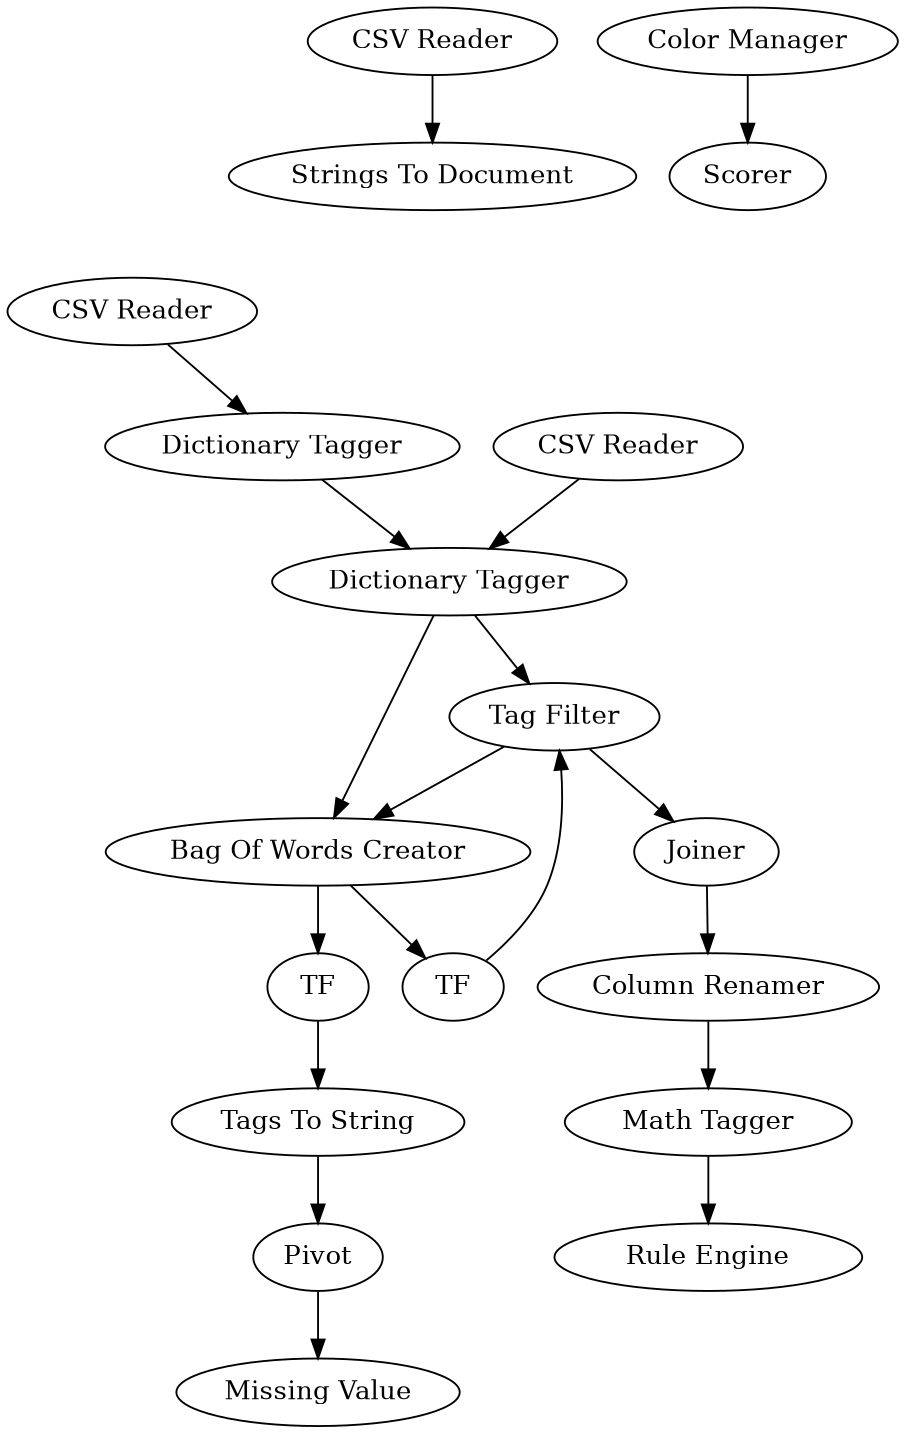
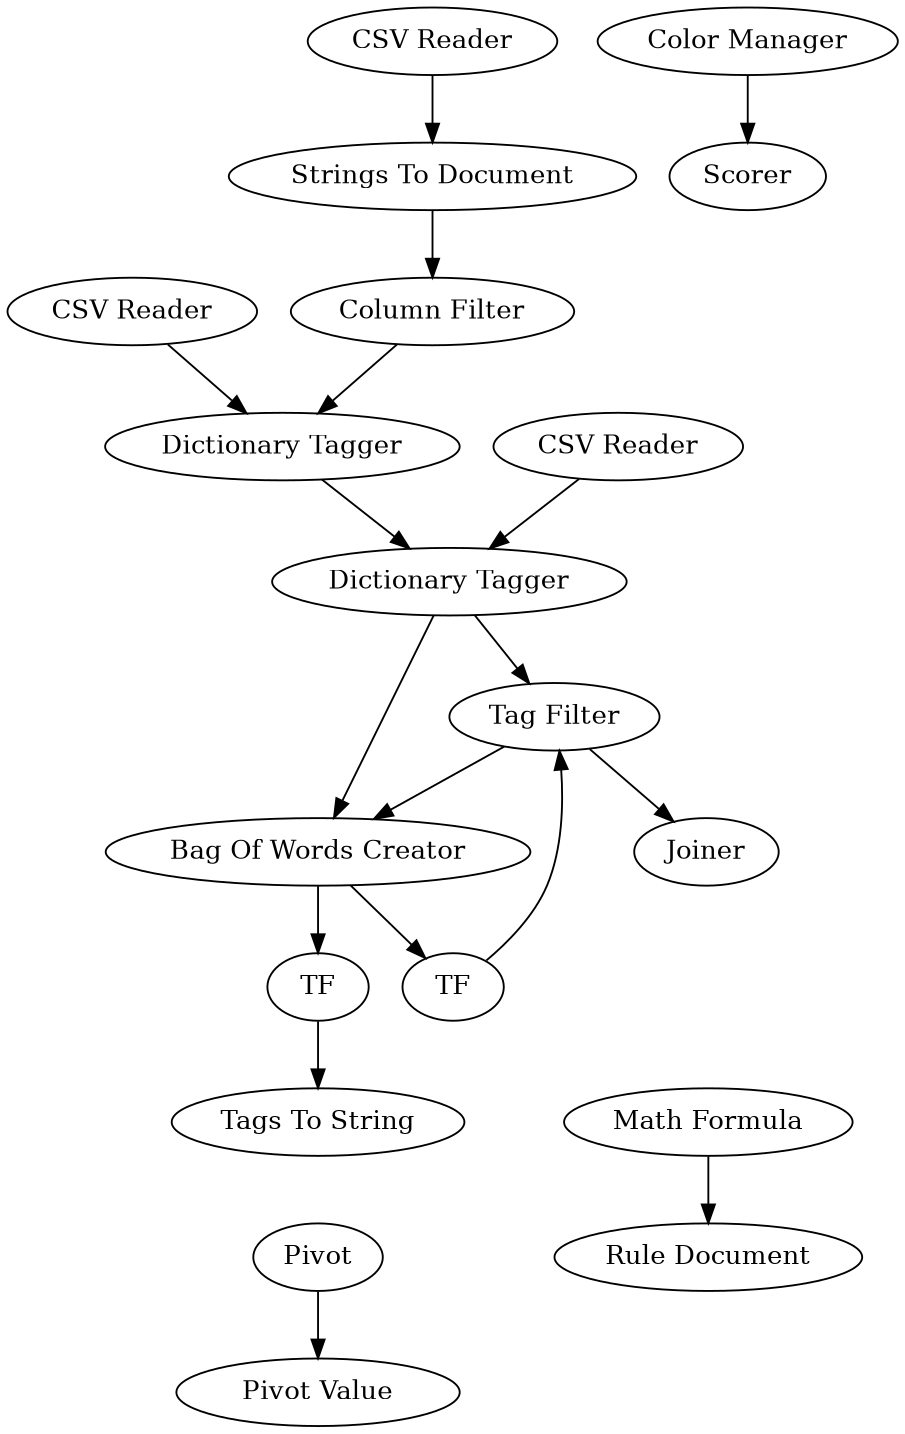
none -> (433, 311)
(708, 987) -> none
(708, 1122) -> (708, 1122)
(318, 1180) -> none
(708, 1257) -> (708, 1257)
(318, 1392) -> (318, 1392)
